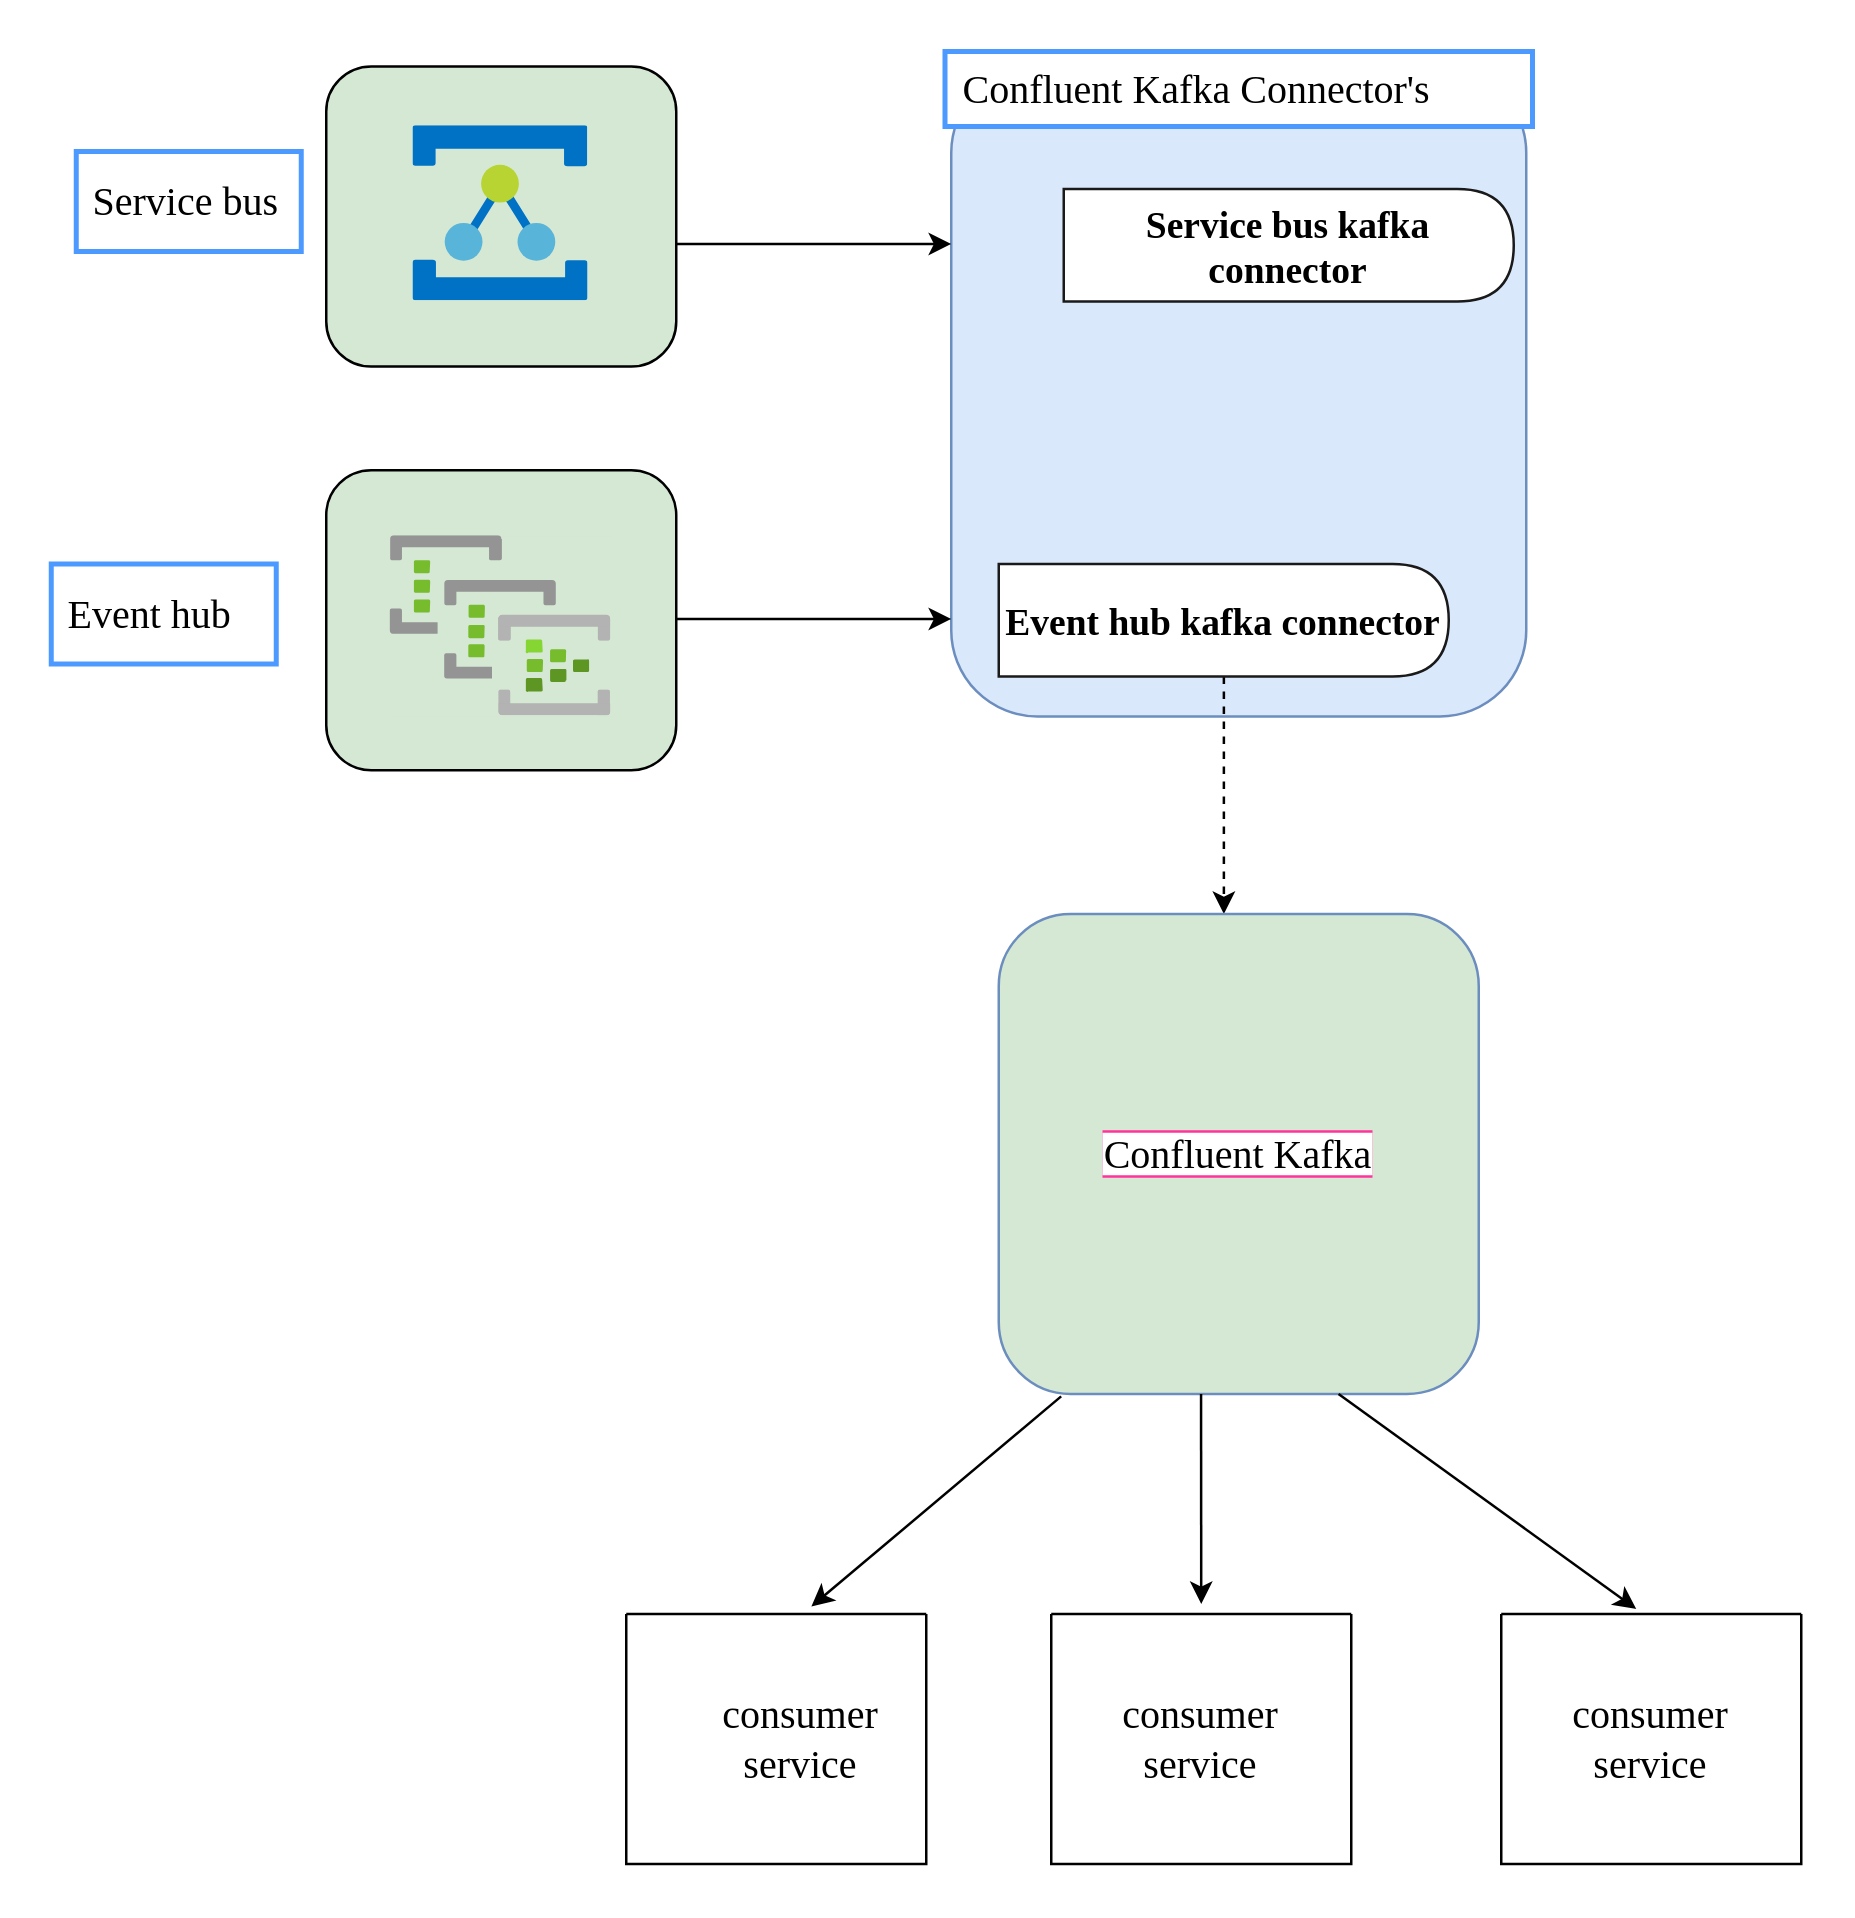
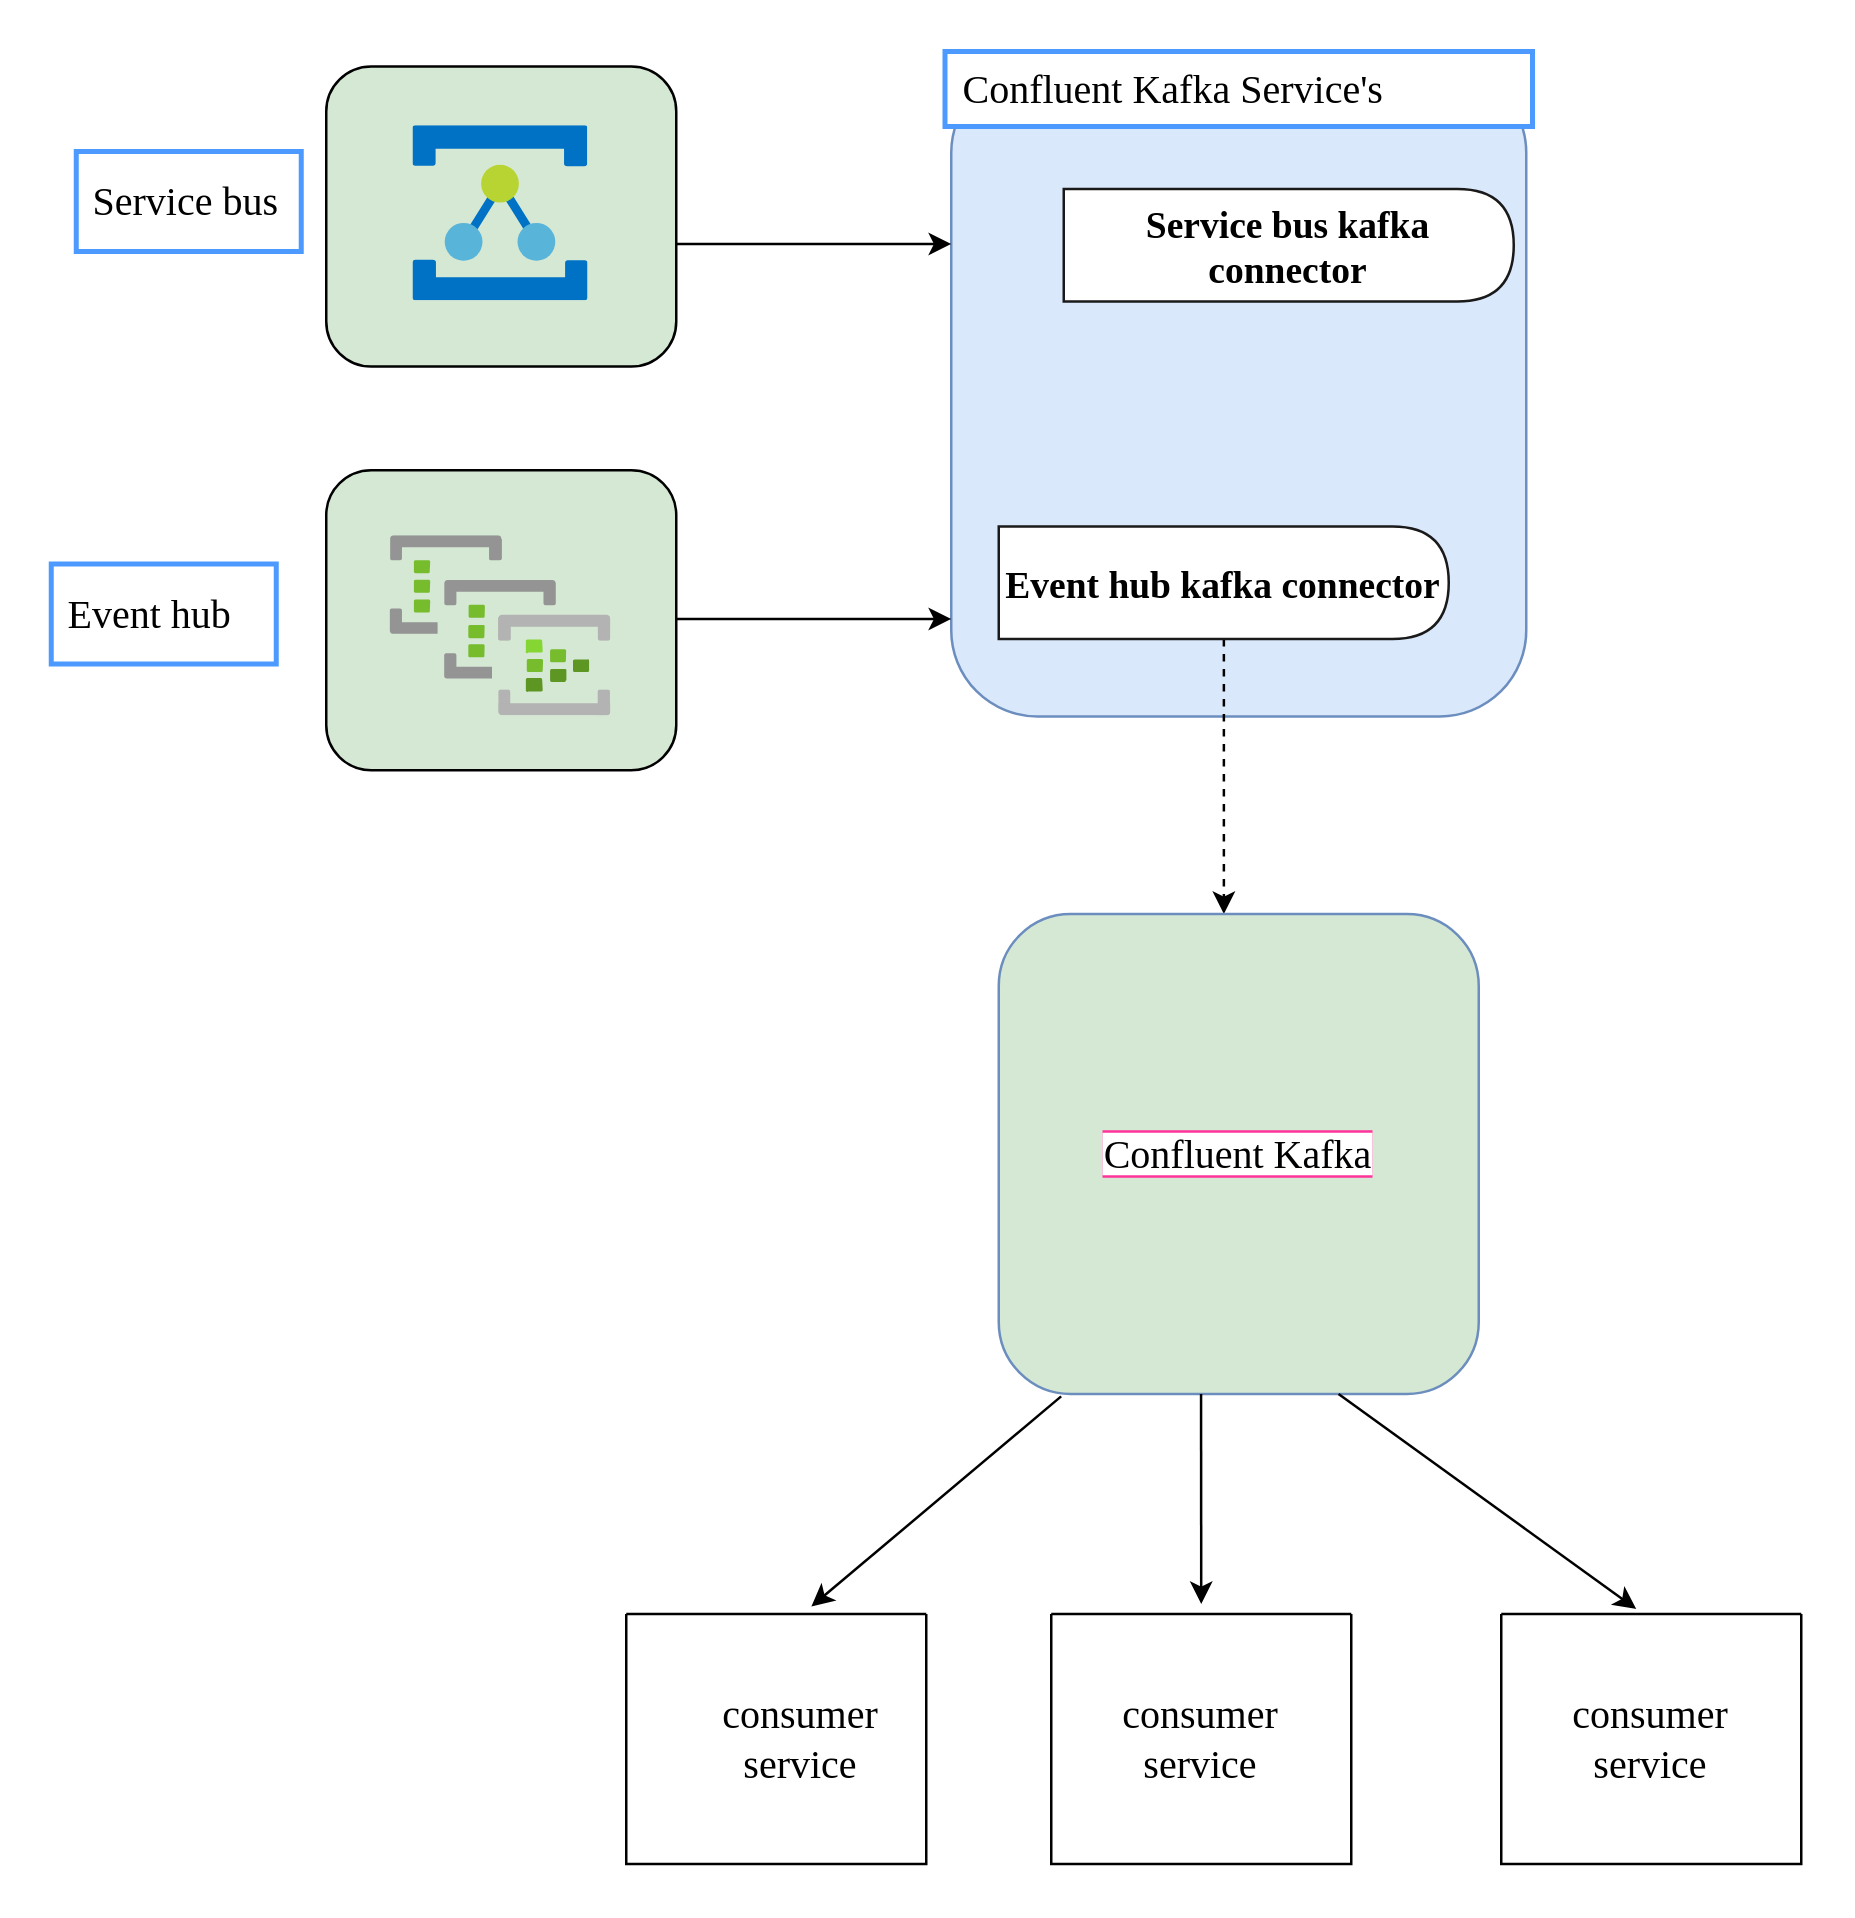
(1175, 89) -> (1154, 89)
(1224, 620) -> (1224, 583)
